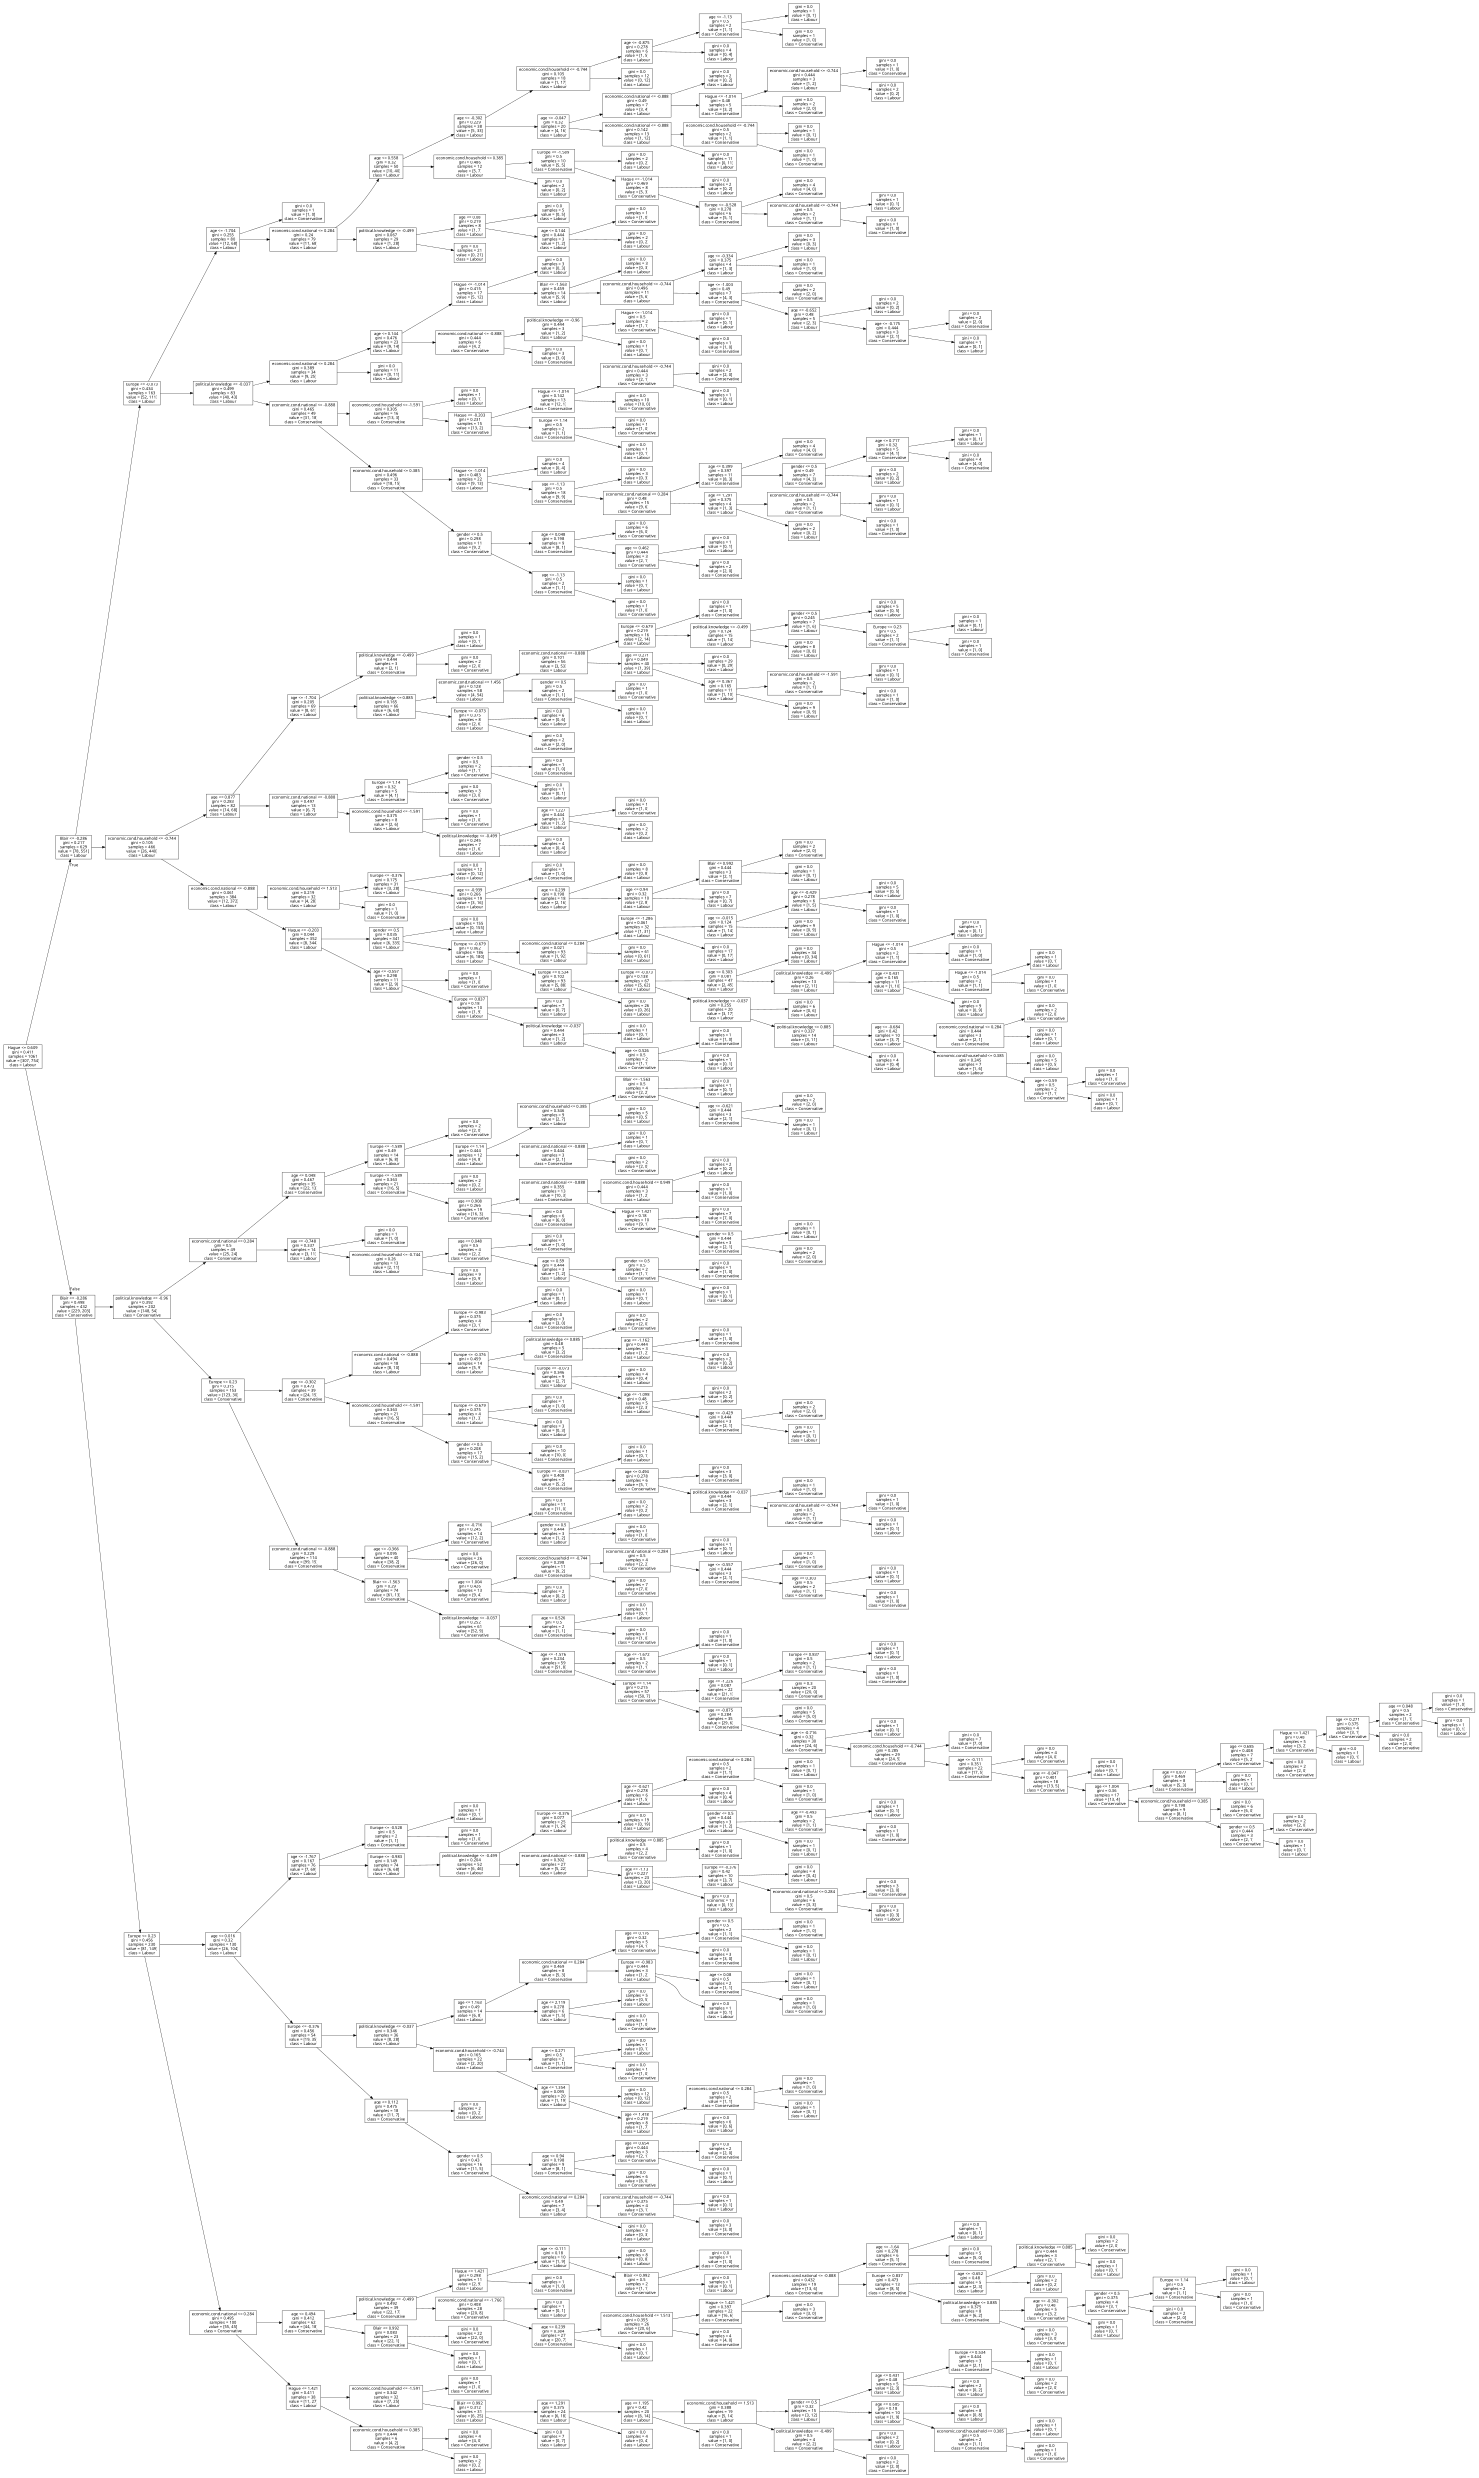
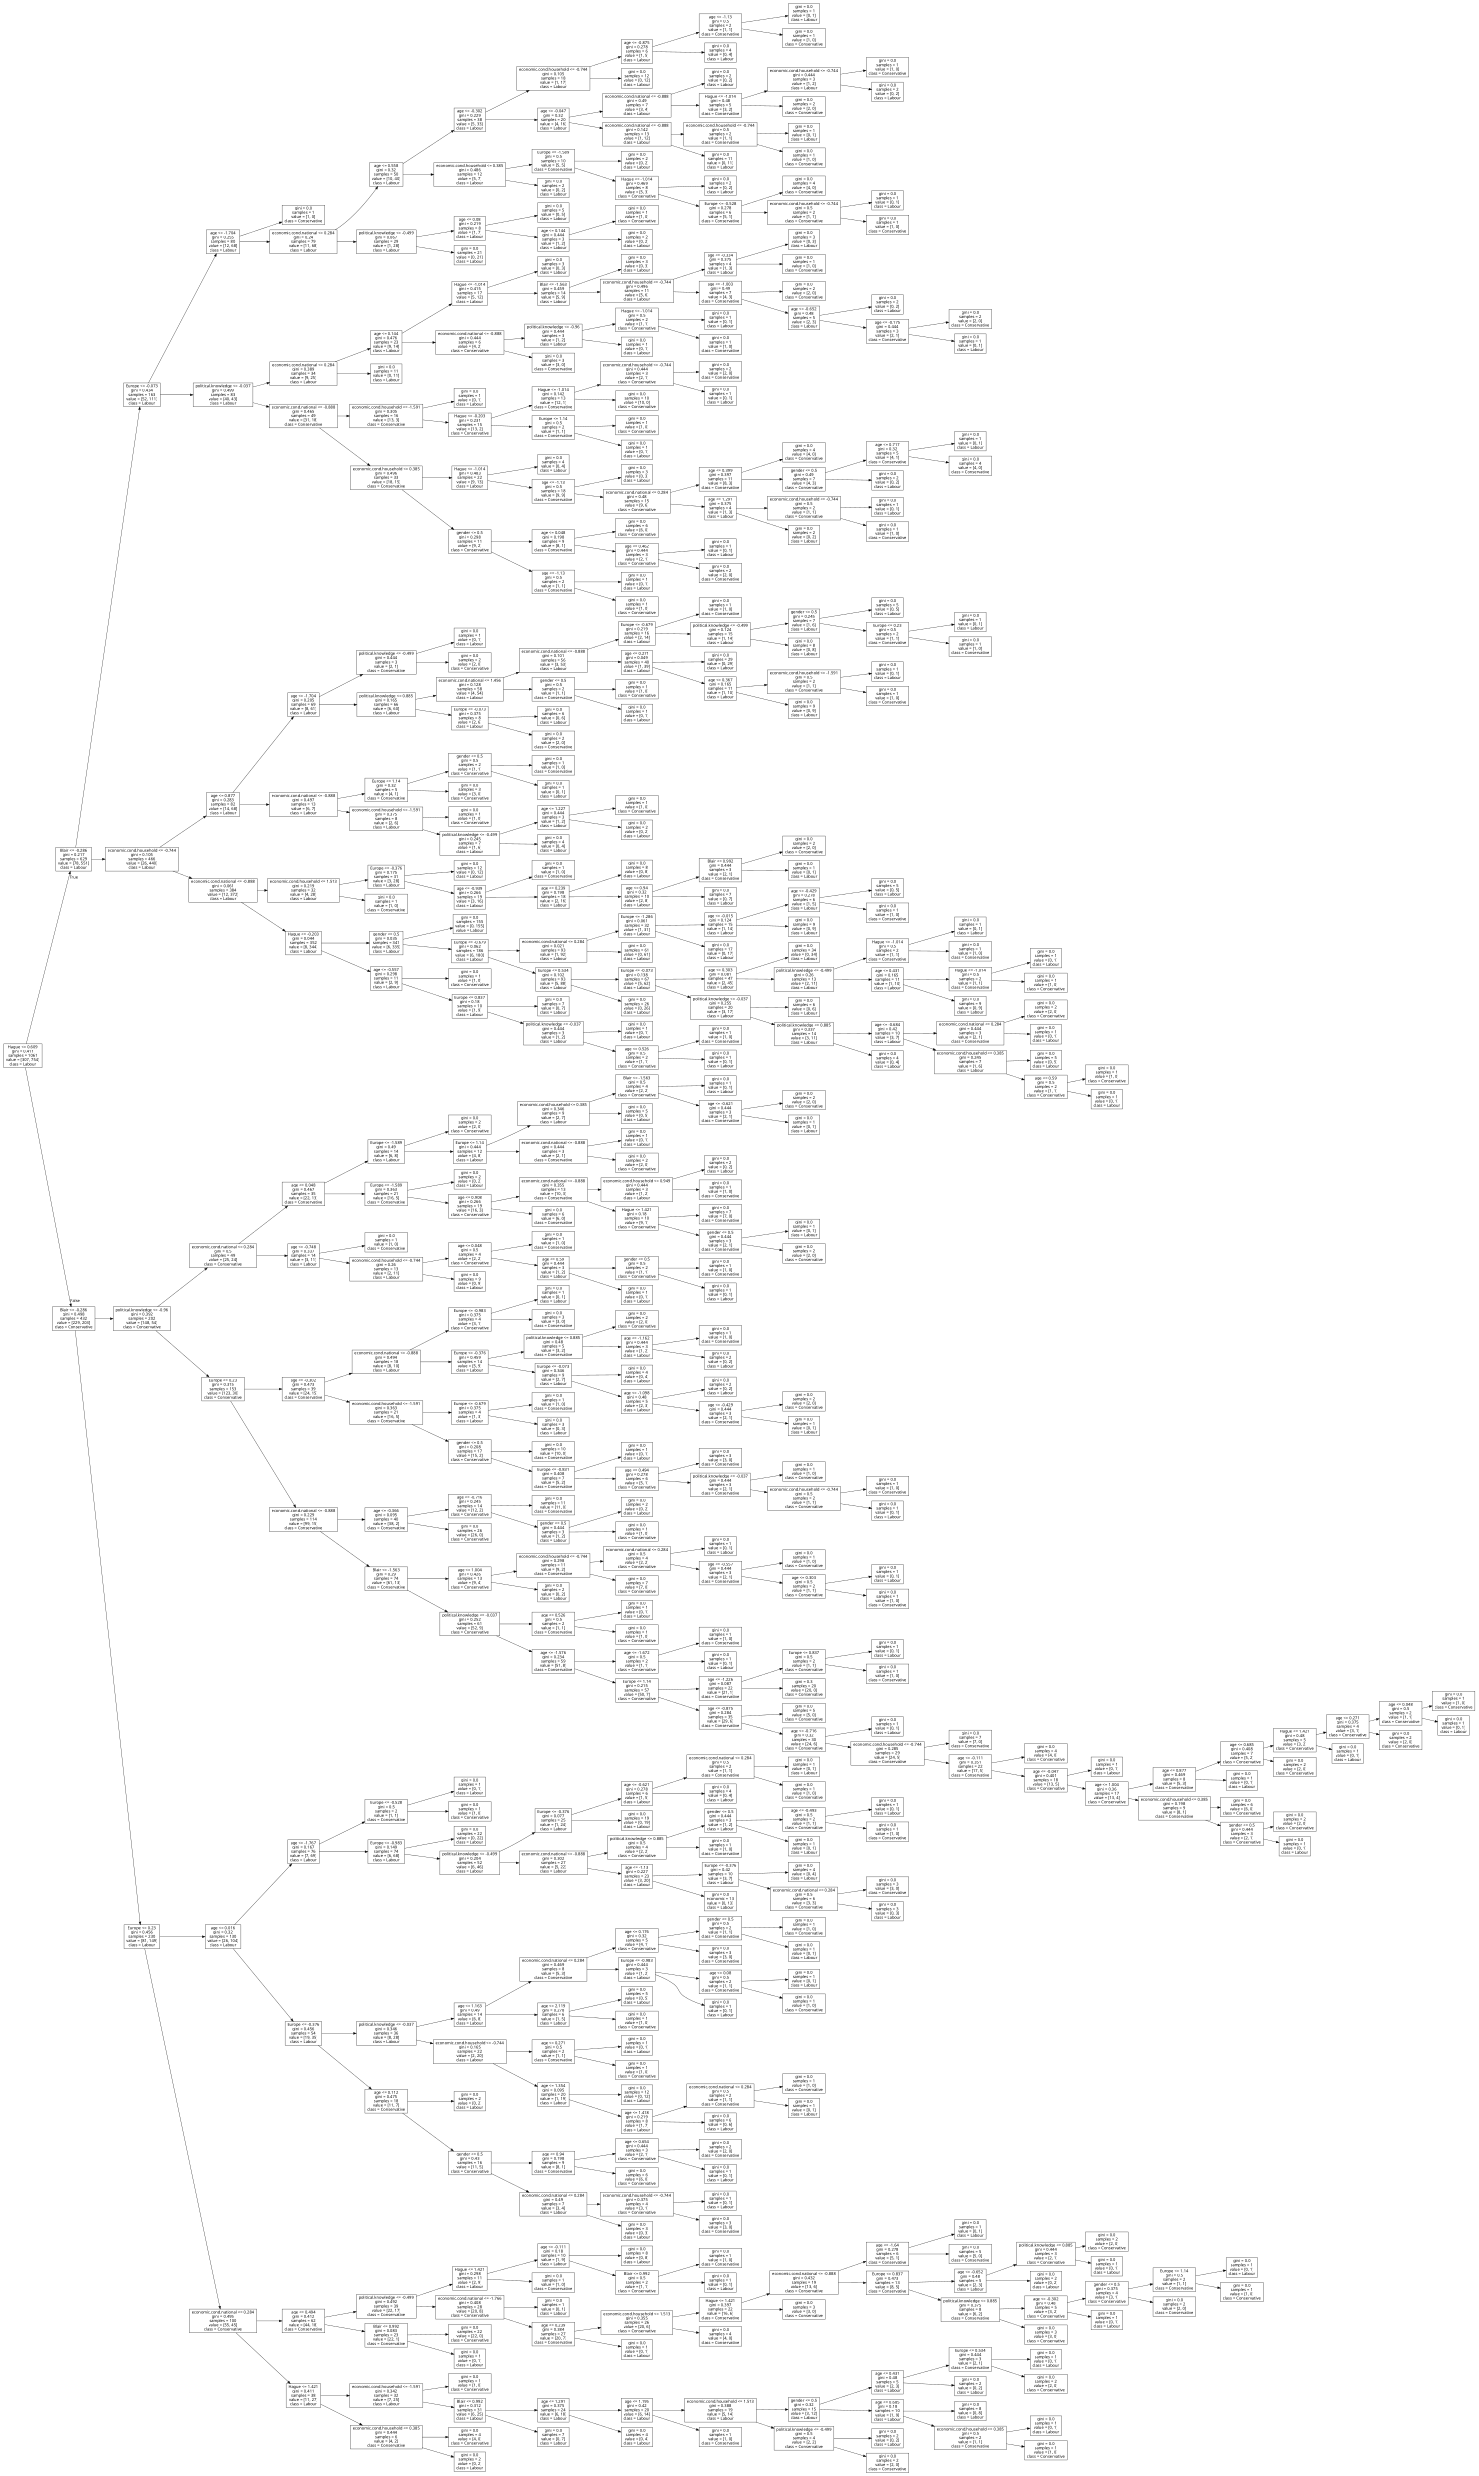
none -> (470, 1836)
